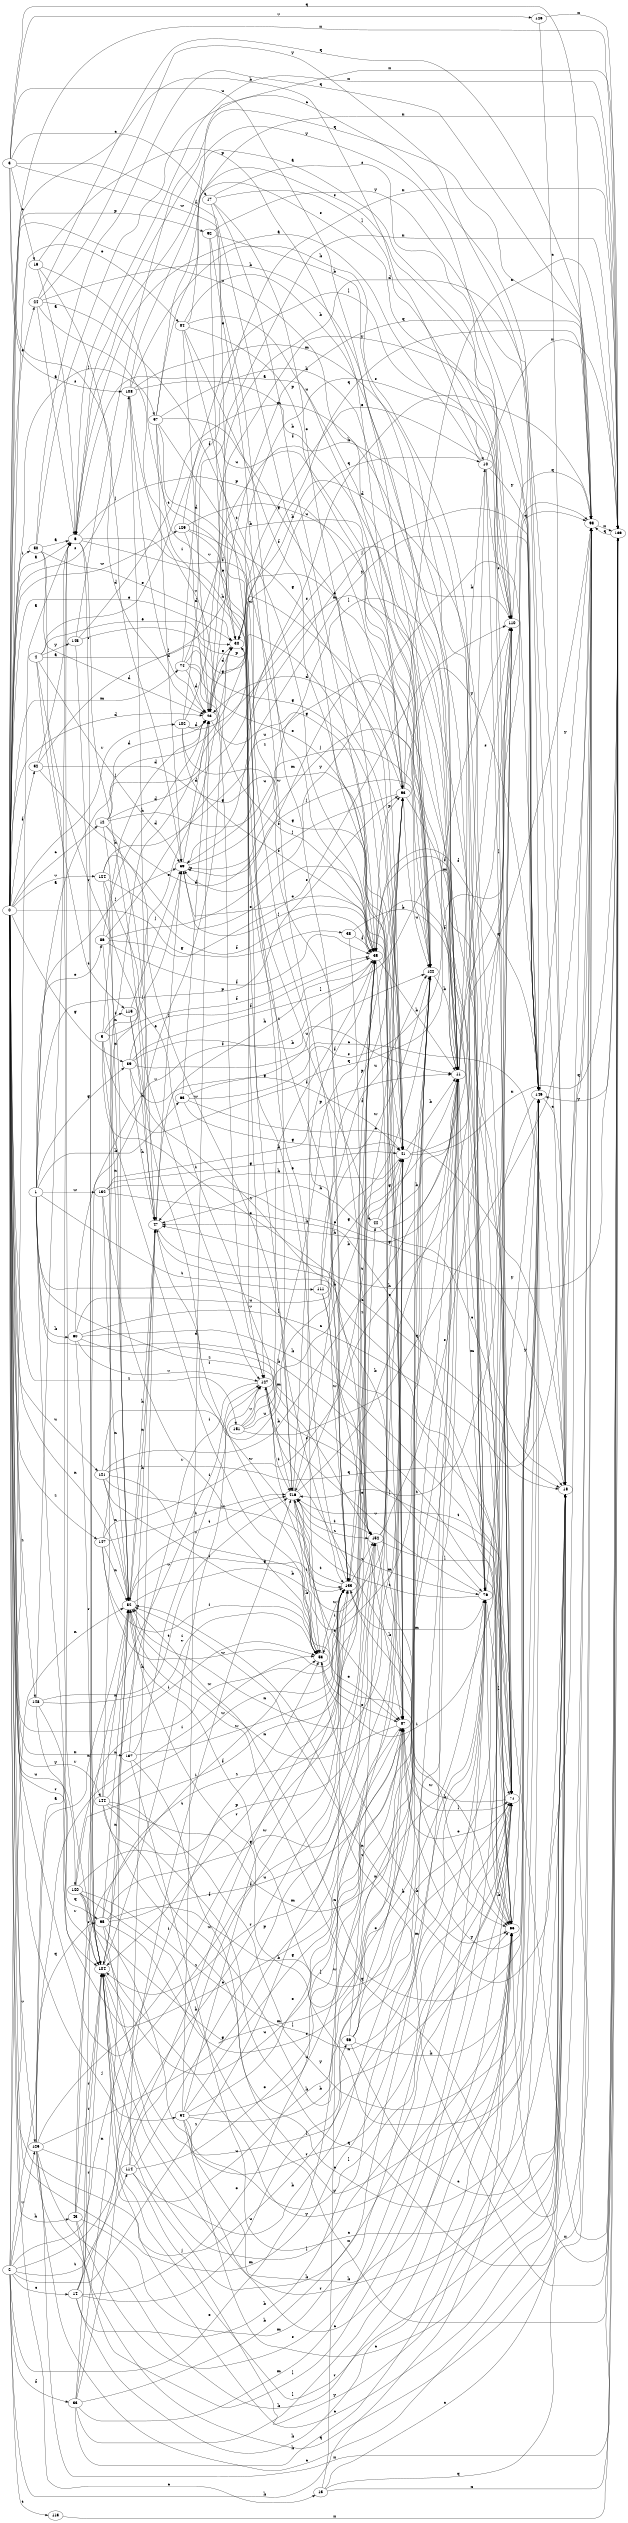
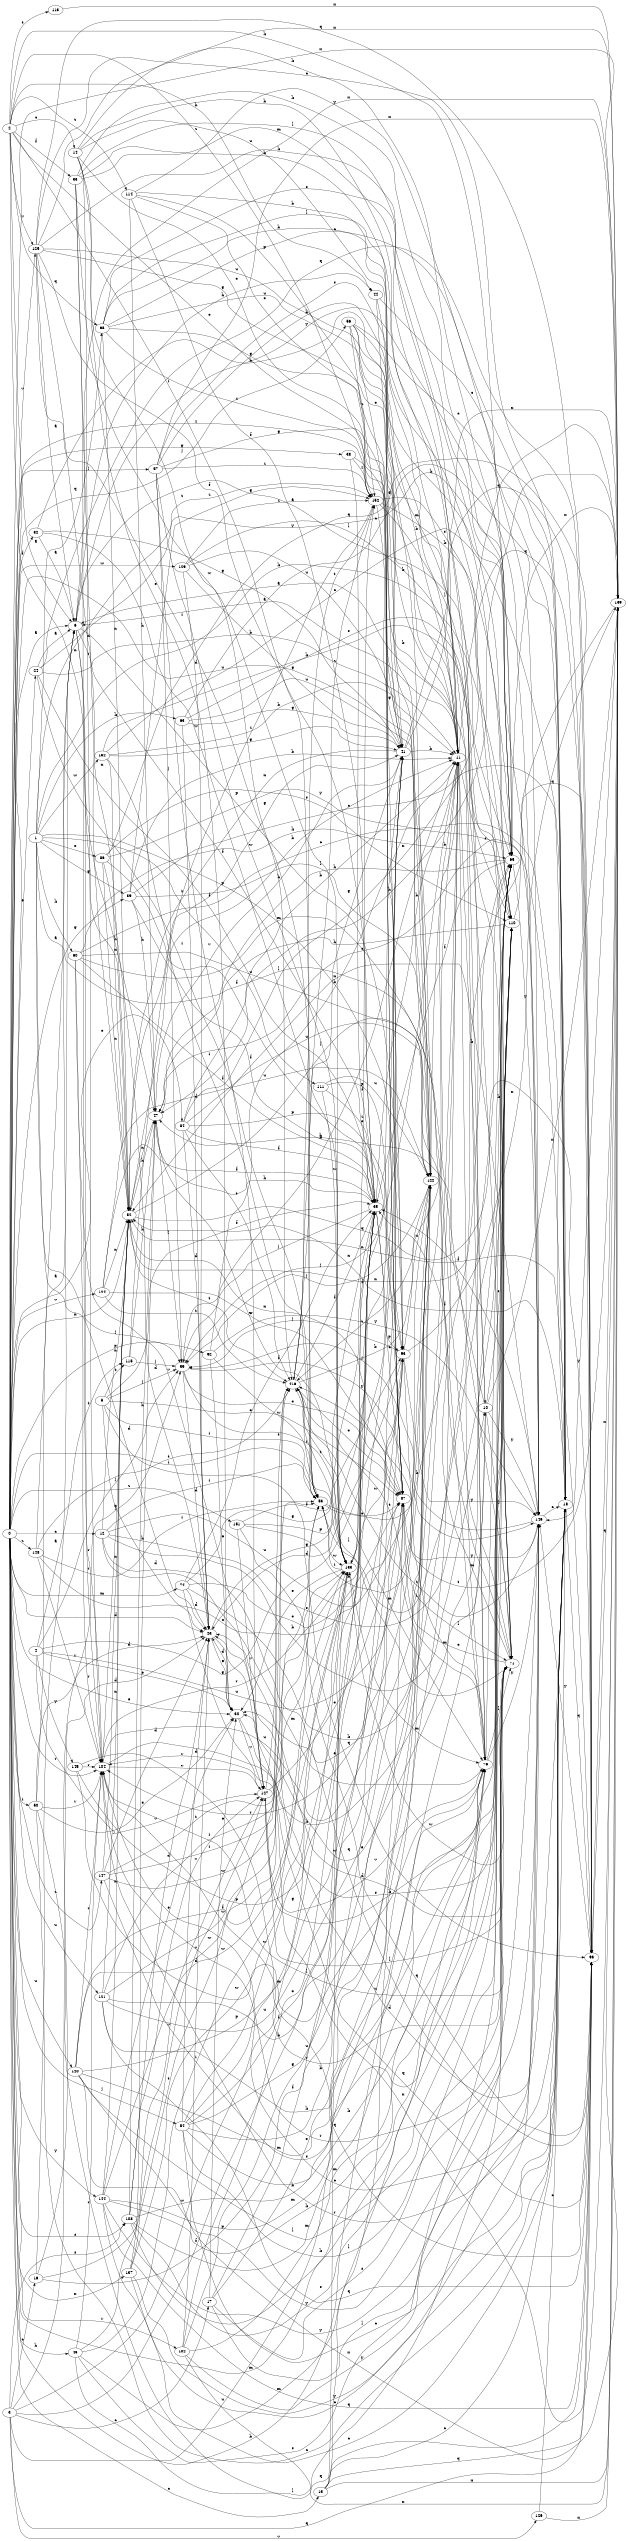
(262, 1078) -> (166, 595)
none -> (354, 1085)
none -> (405, 1843)
